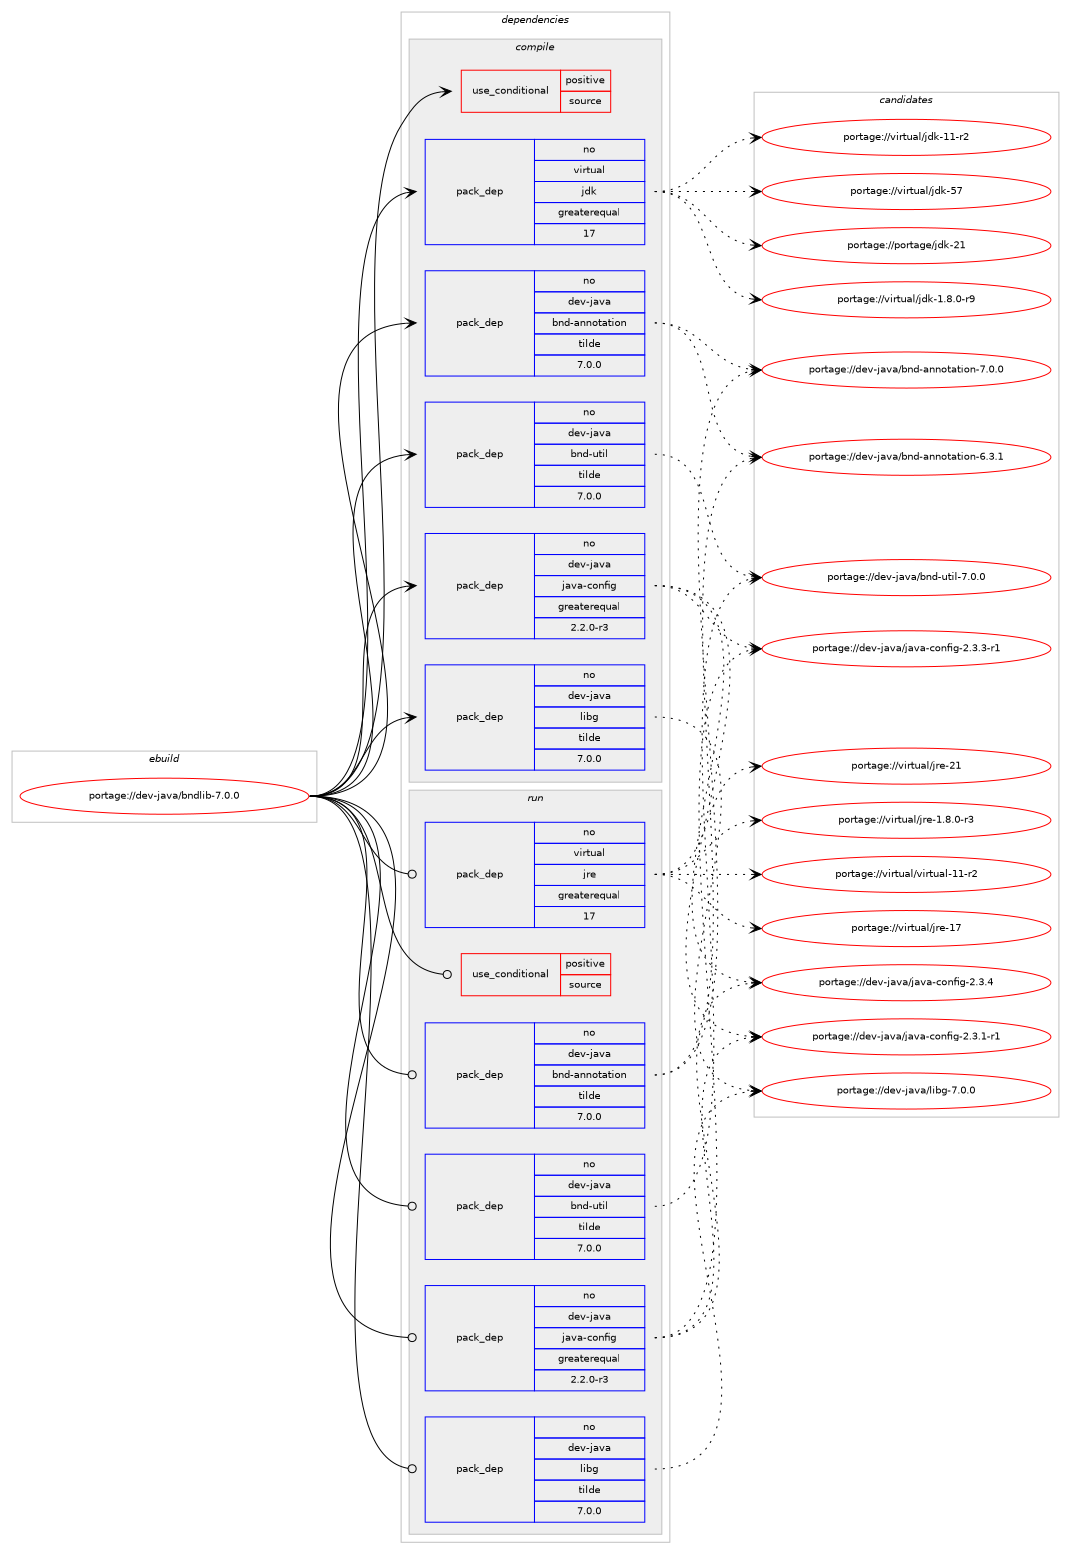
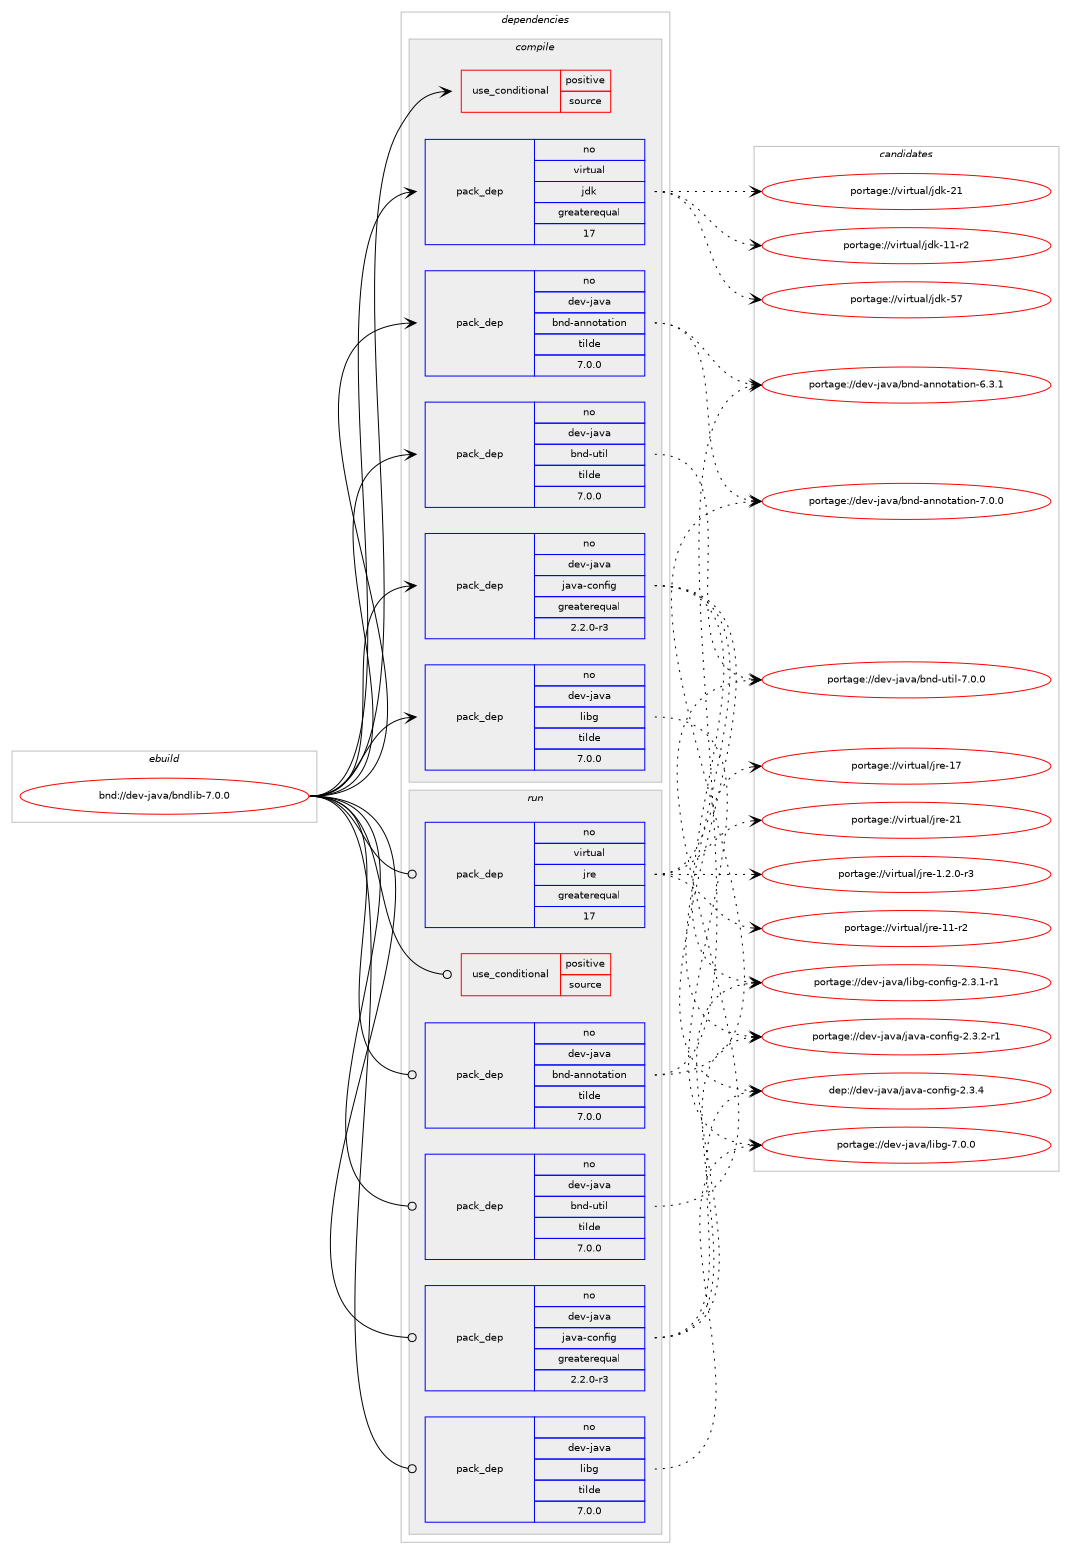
(907, 246) -> (907, 192)
(907, 300) -> none
(907, 649) -> (907, 1037)
(164, 796) -> (164, 796)
(907, 820) -> (907, 874)
(907, 874) -> (907, 929)
(907, 983) -> (907, 1091)
(907, 1037) -> (907, 983)
